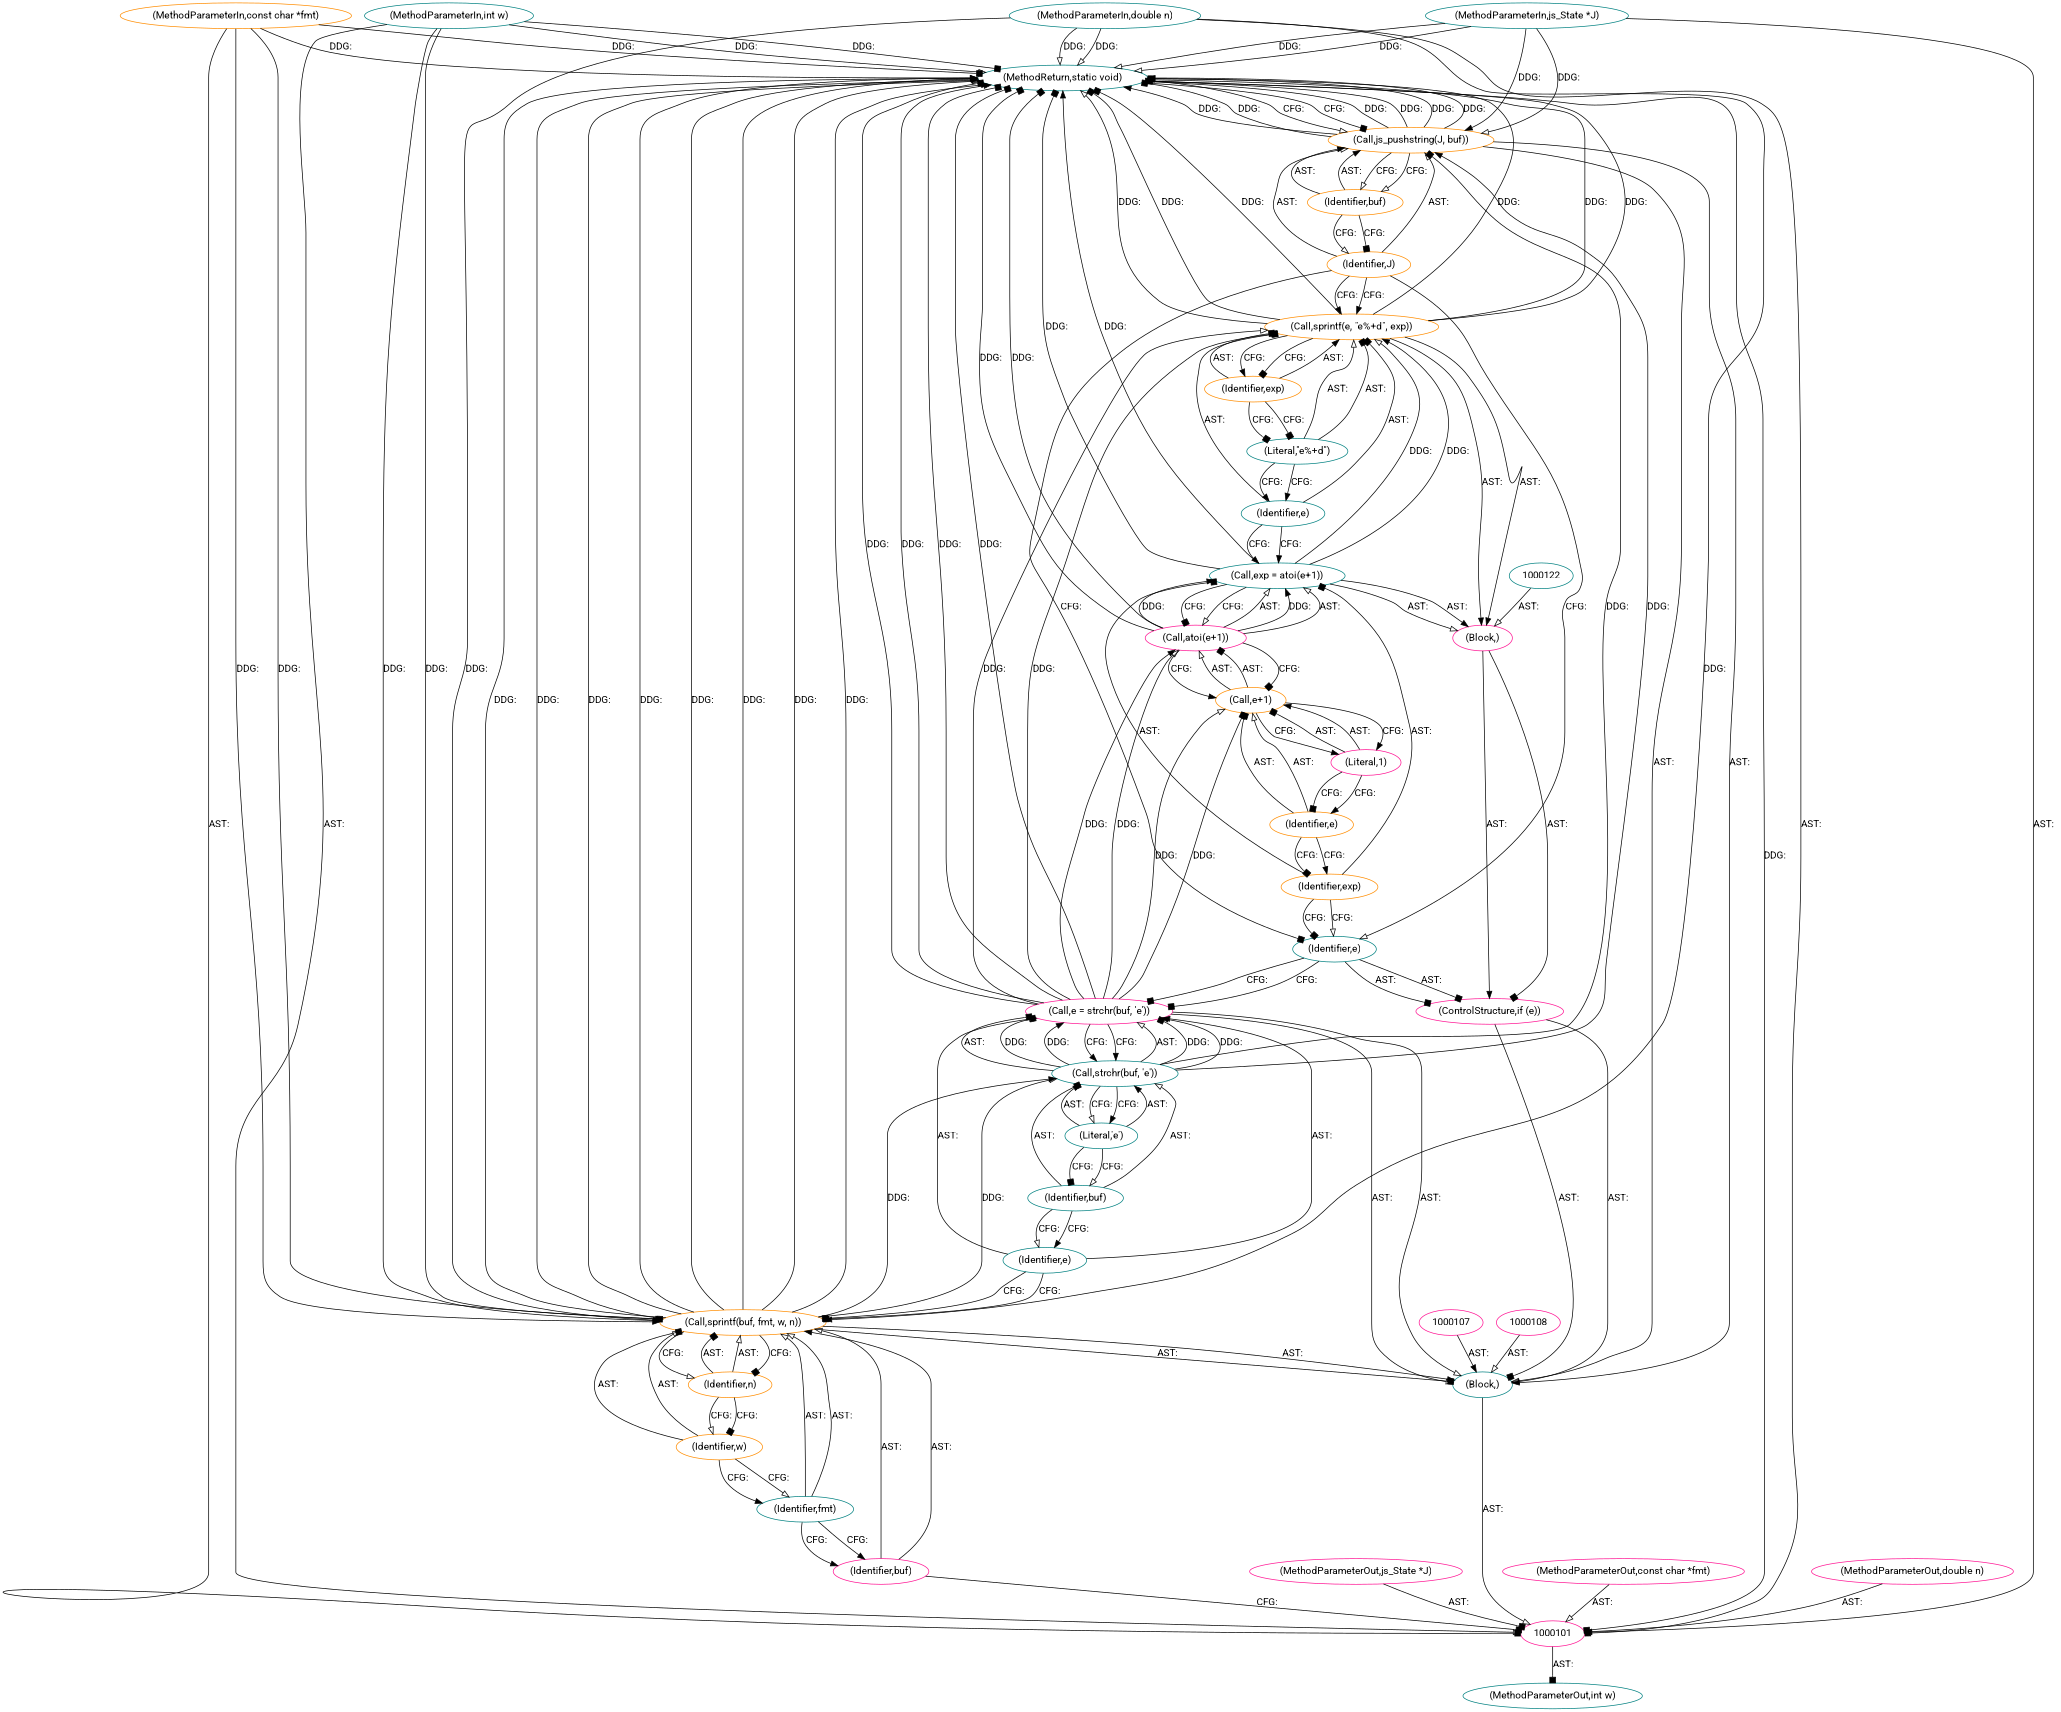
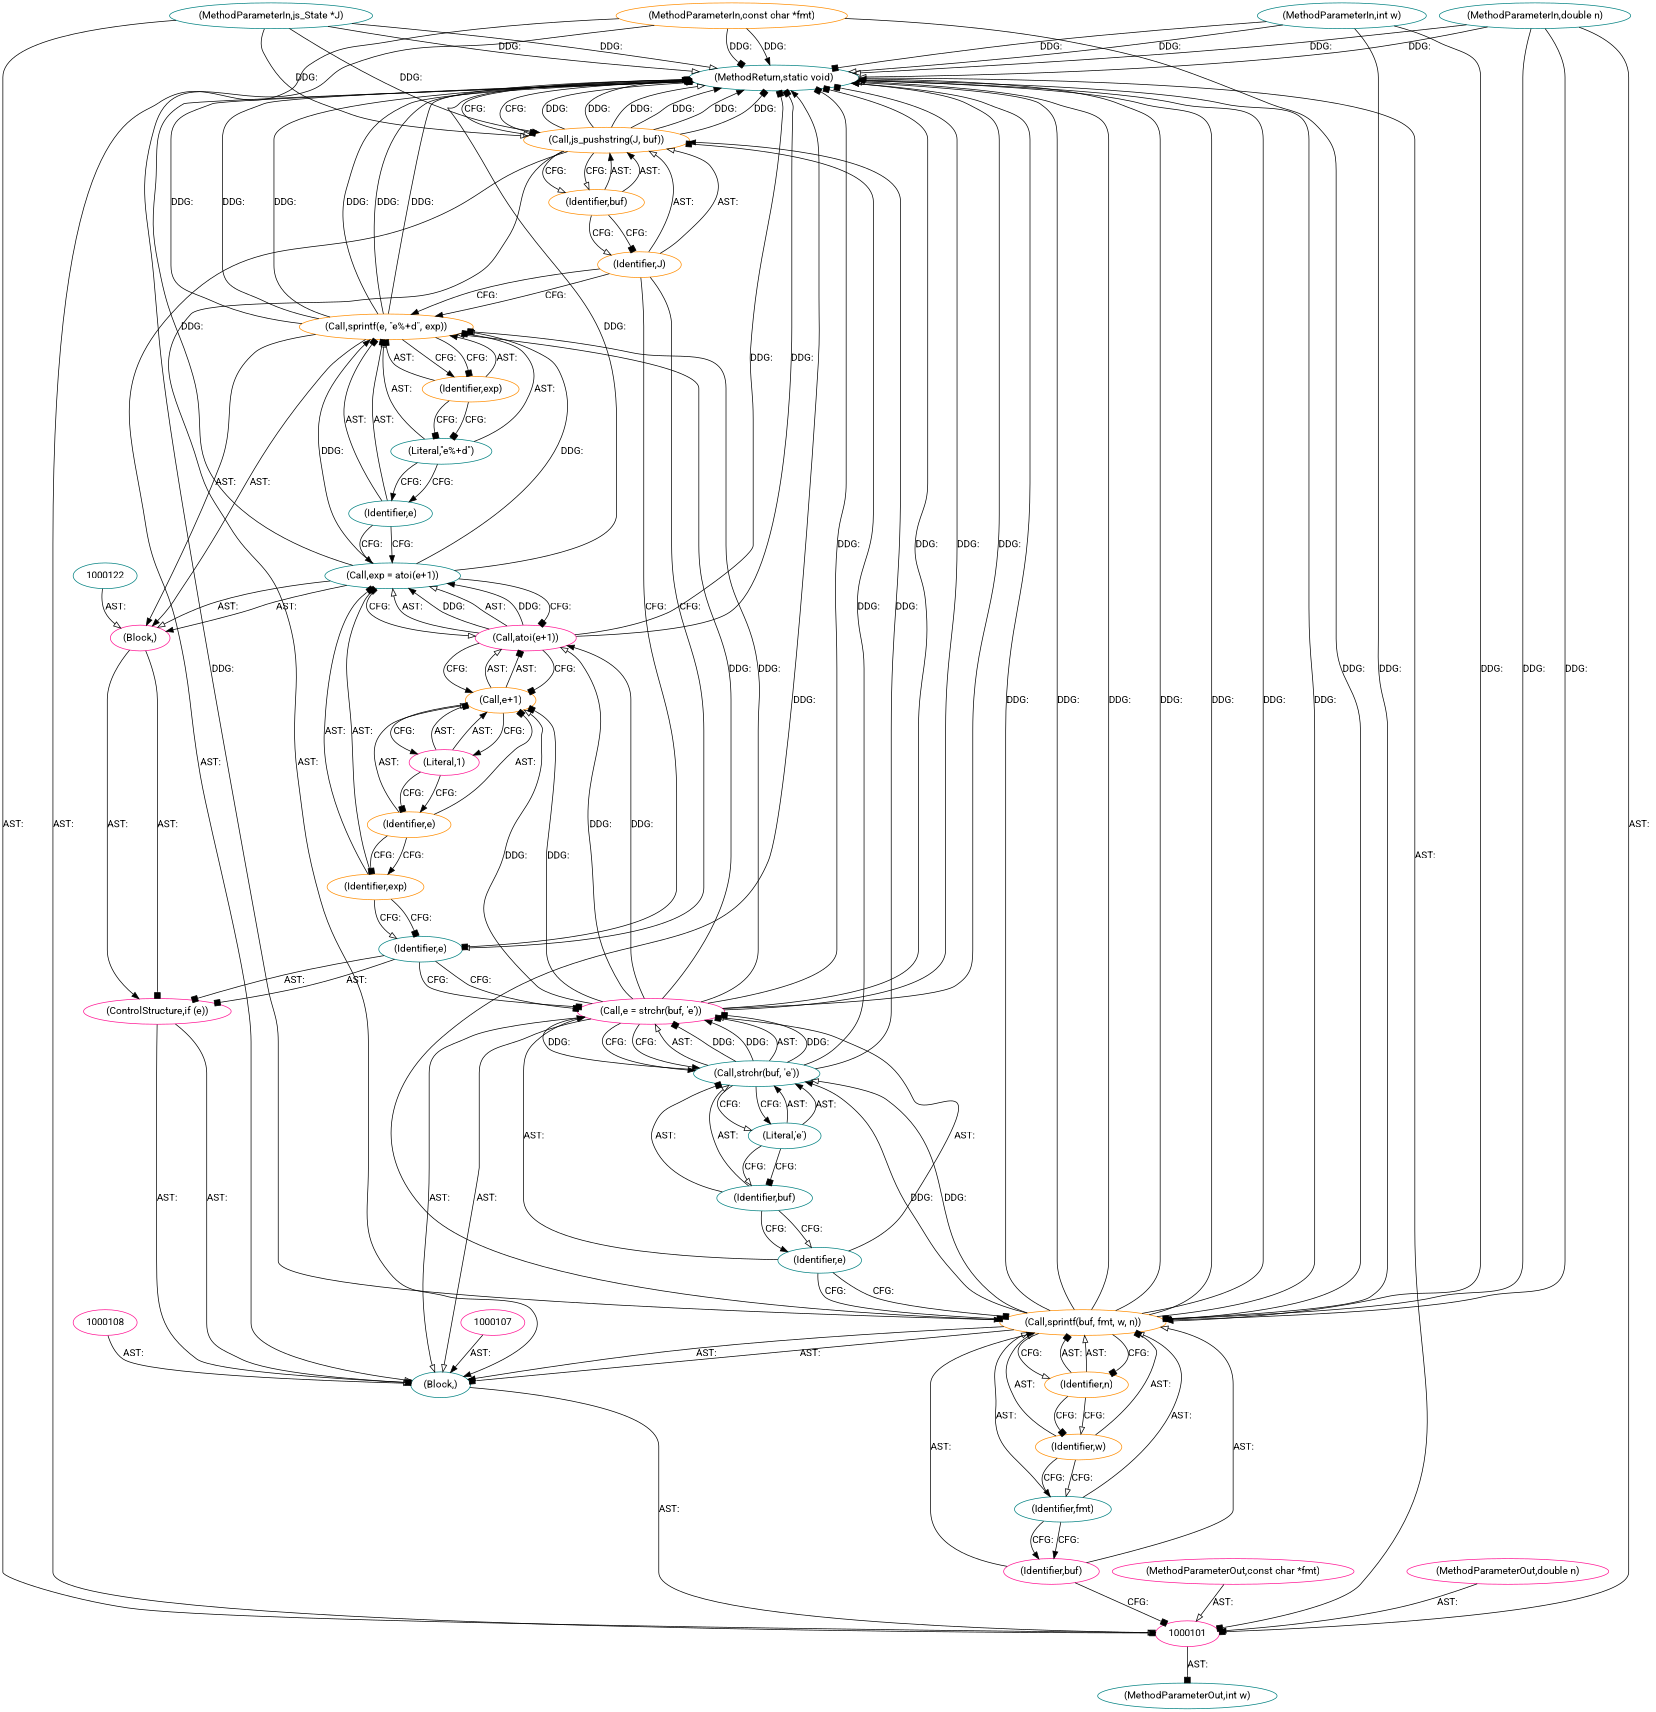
(1777, 856) -> (1427, 856)
(236, 1399) -> none
(1356, 1571) -> none
